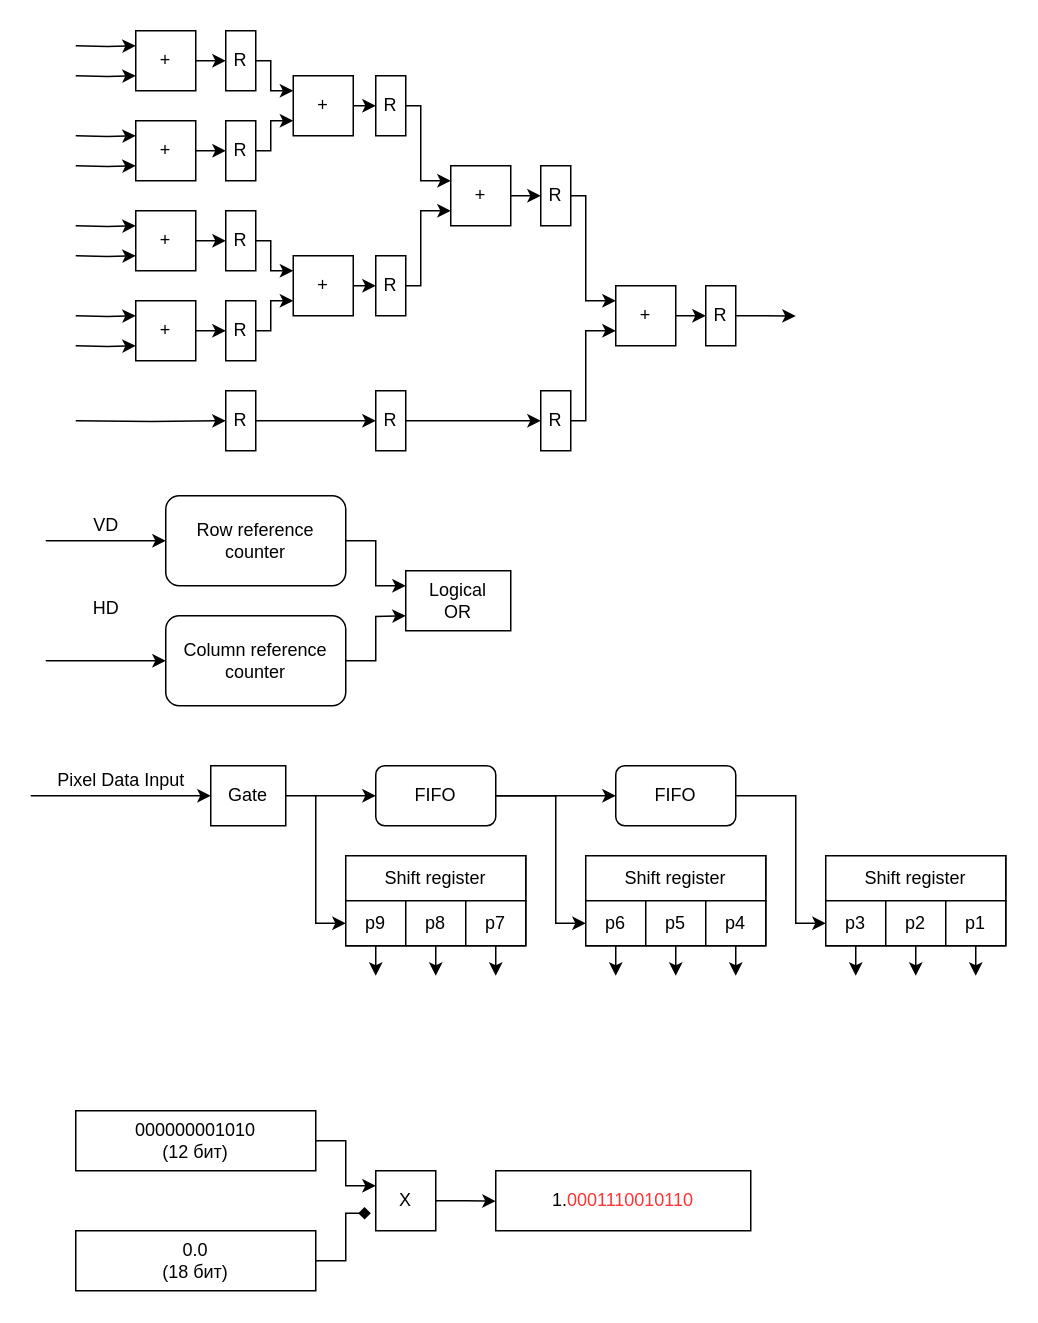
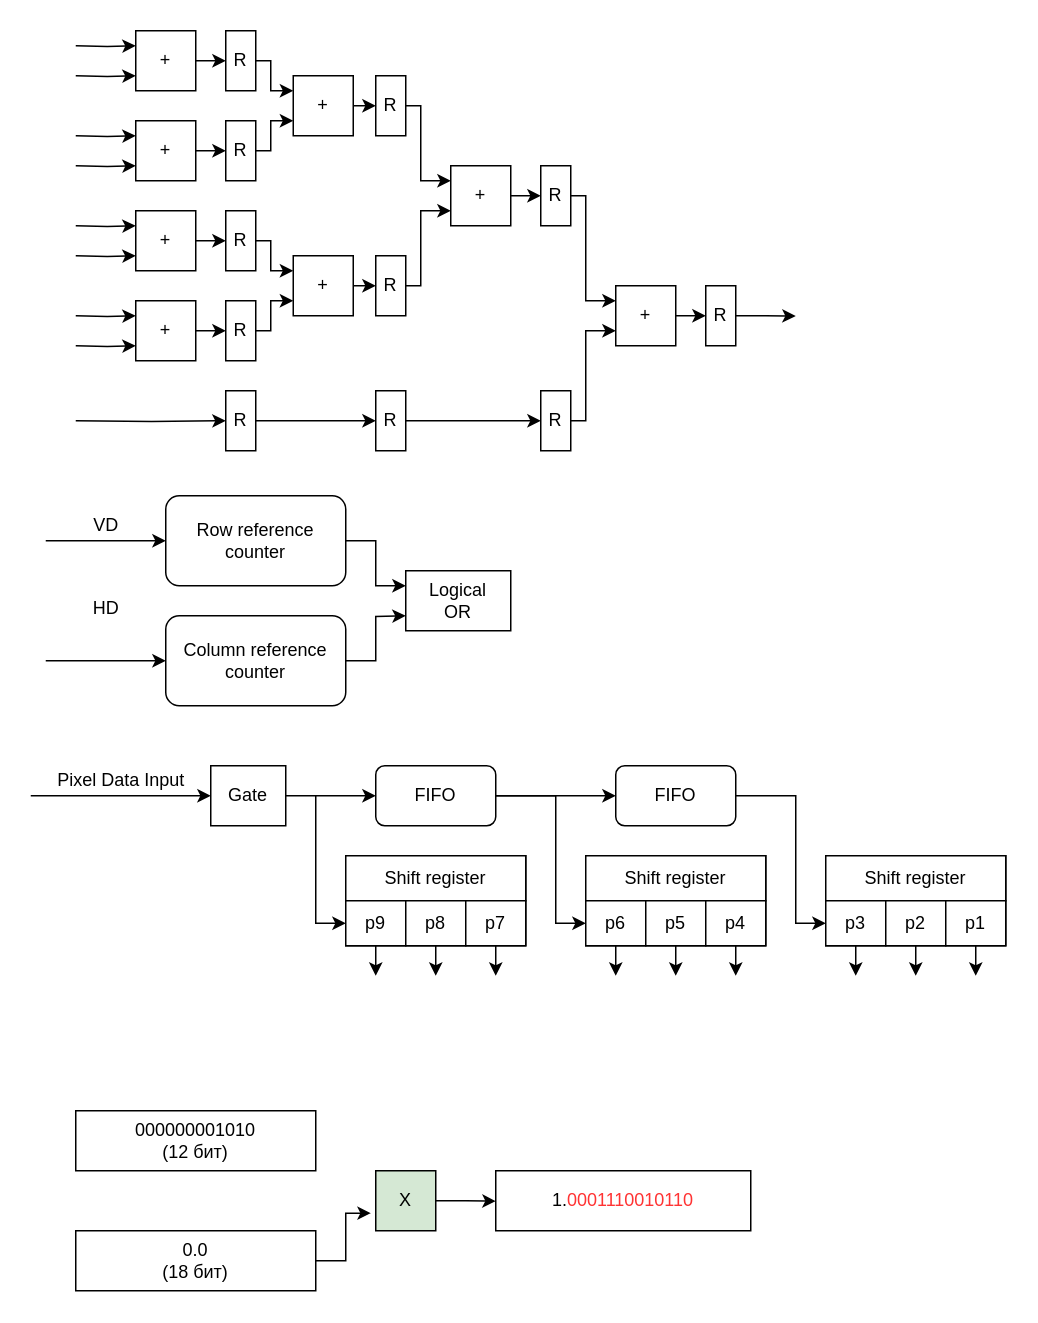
(346, 1158) -> none
(406, 1201) -> (406, 1201)
(358, 1213) -> (359, 1213)
